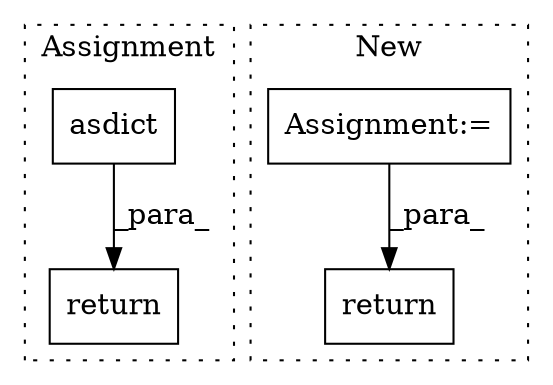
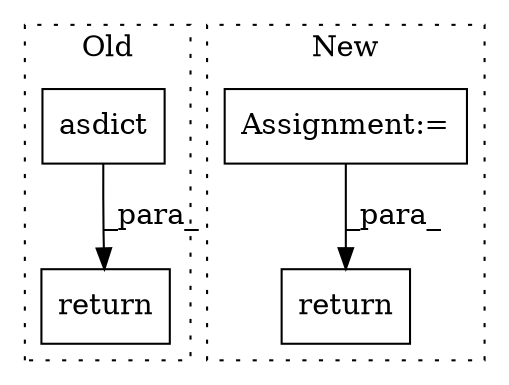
(129, 49) -> (108, 49)
